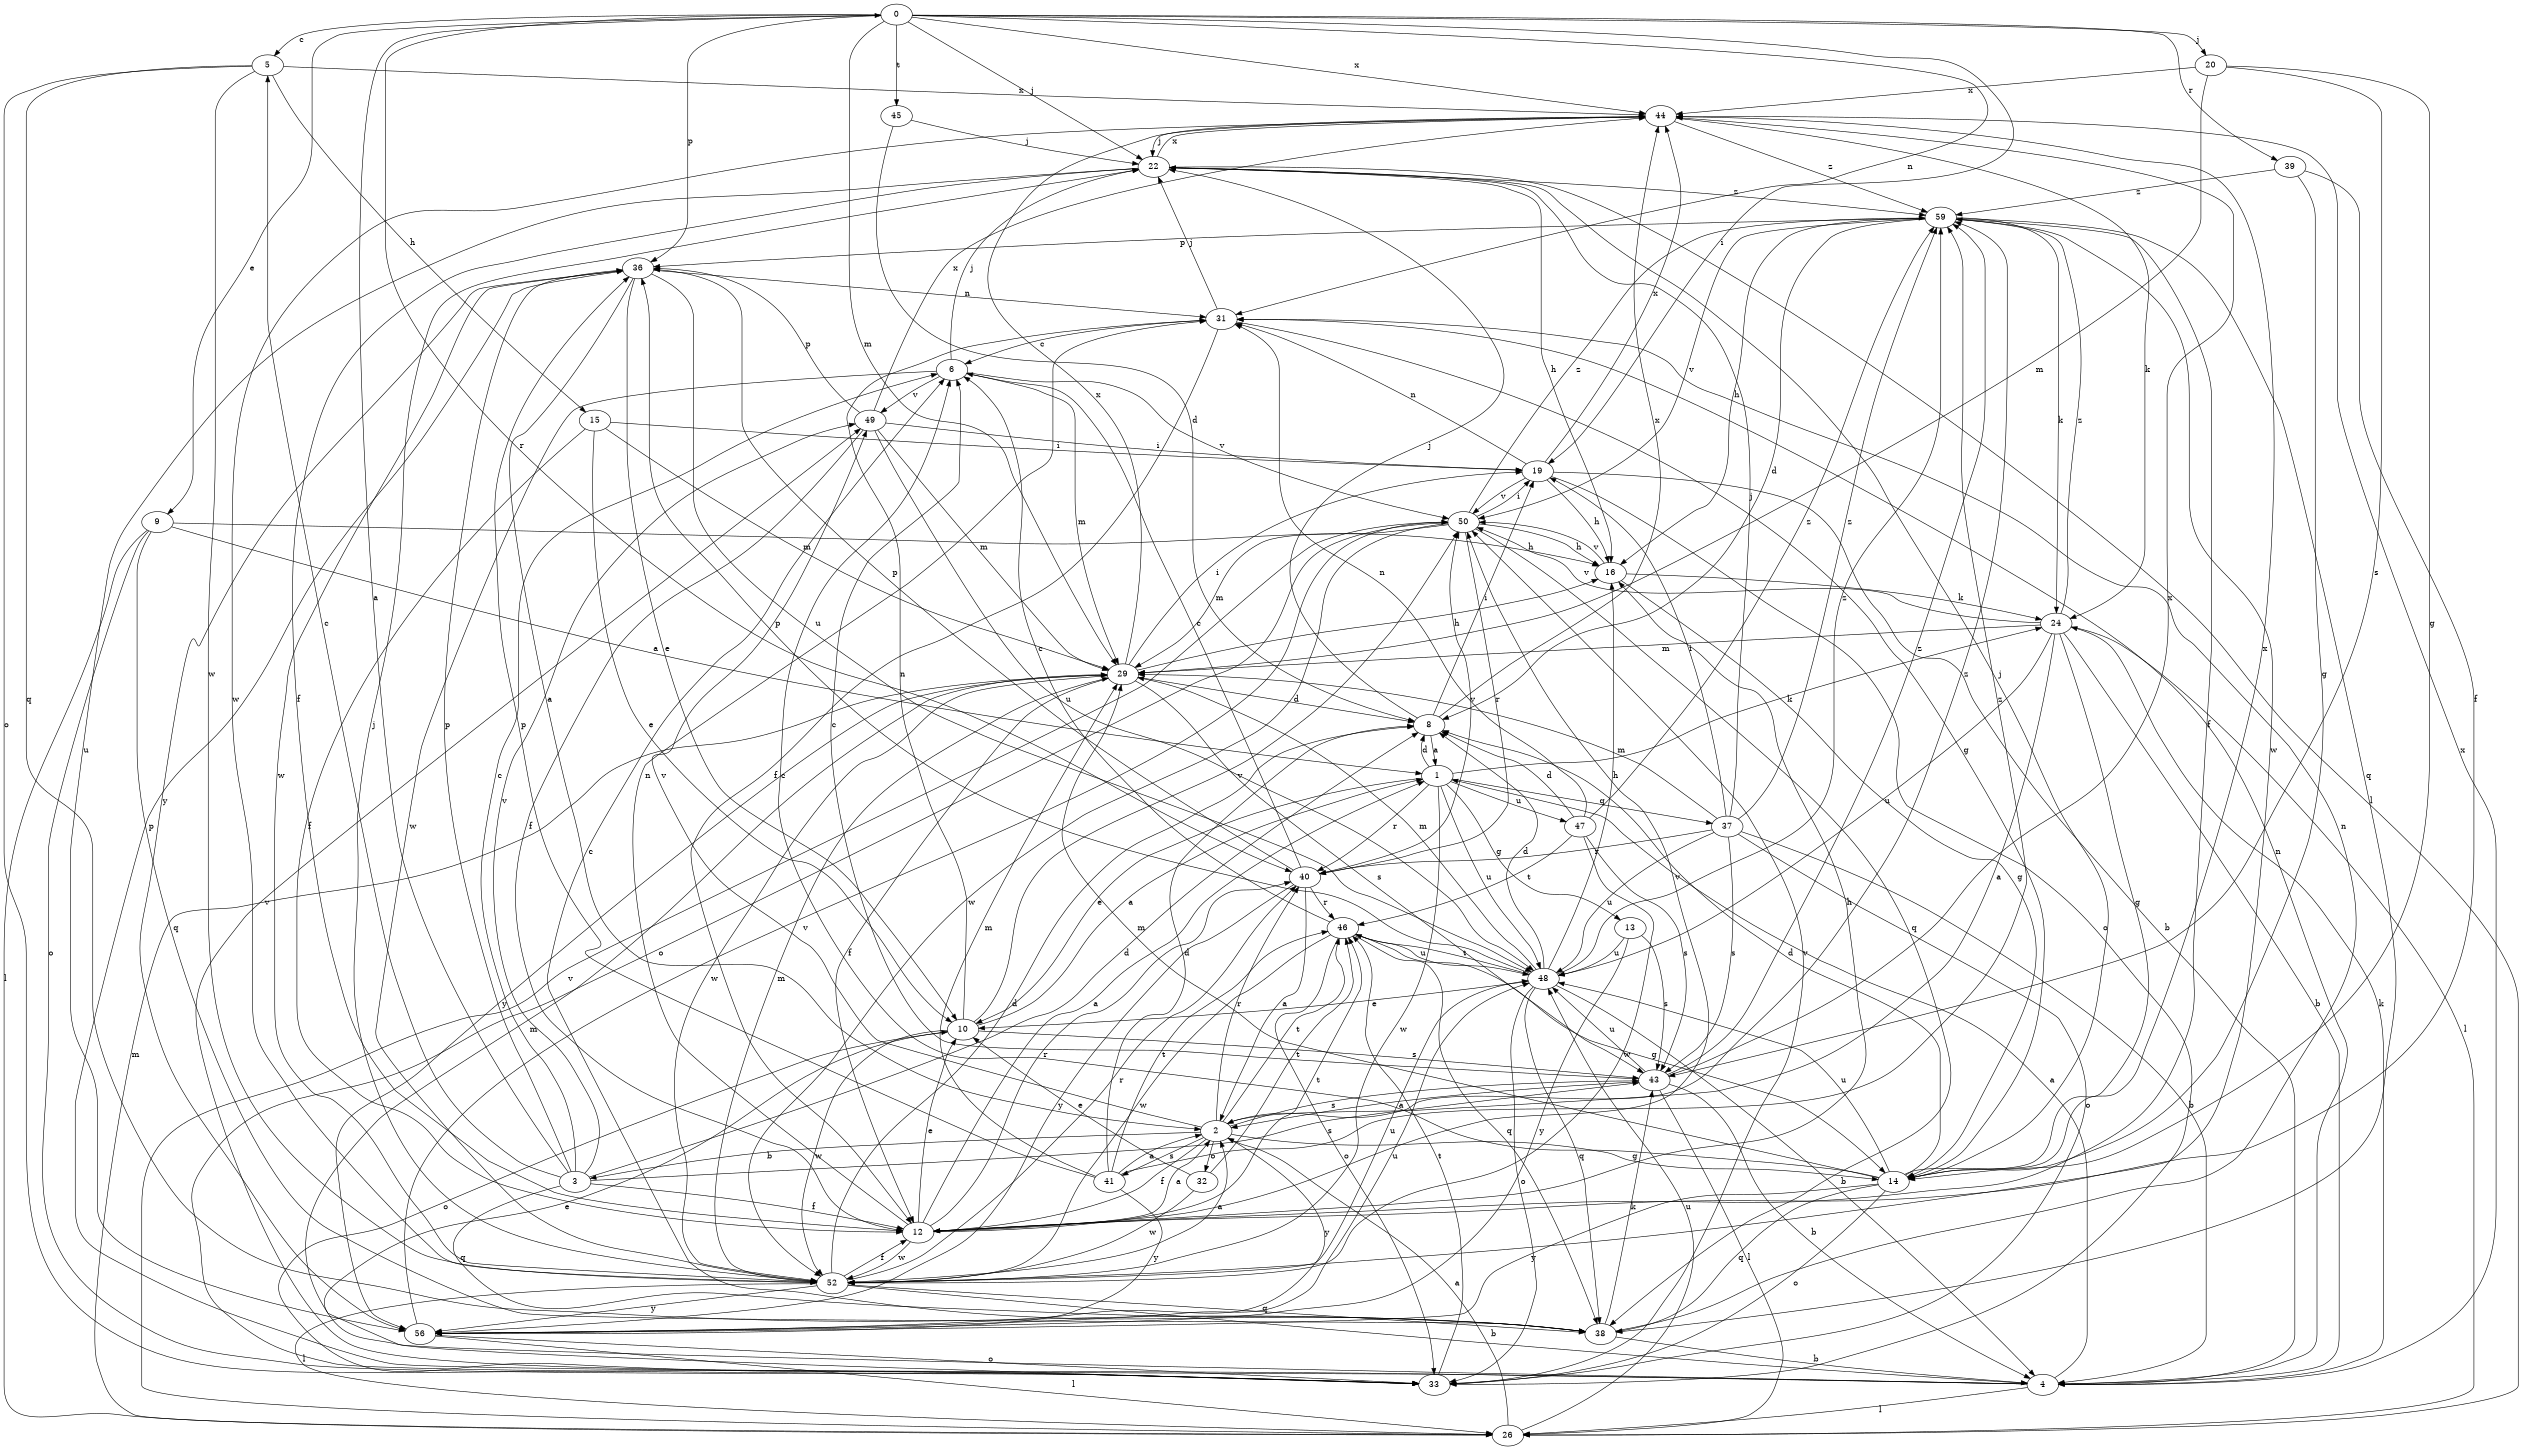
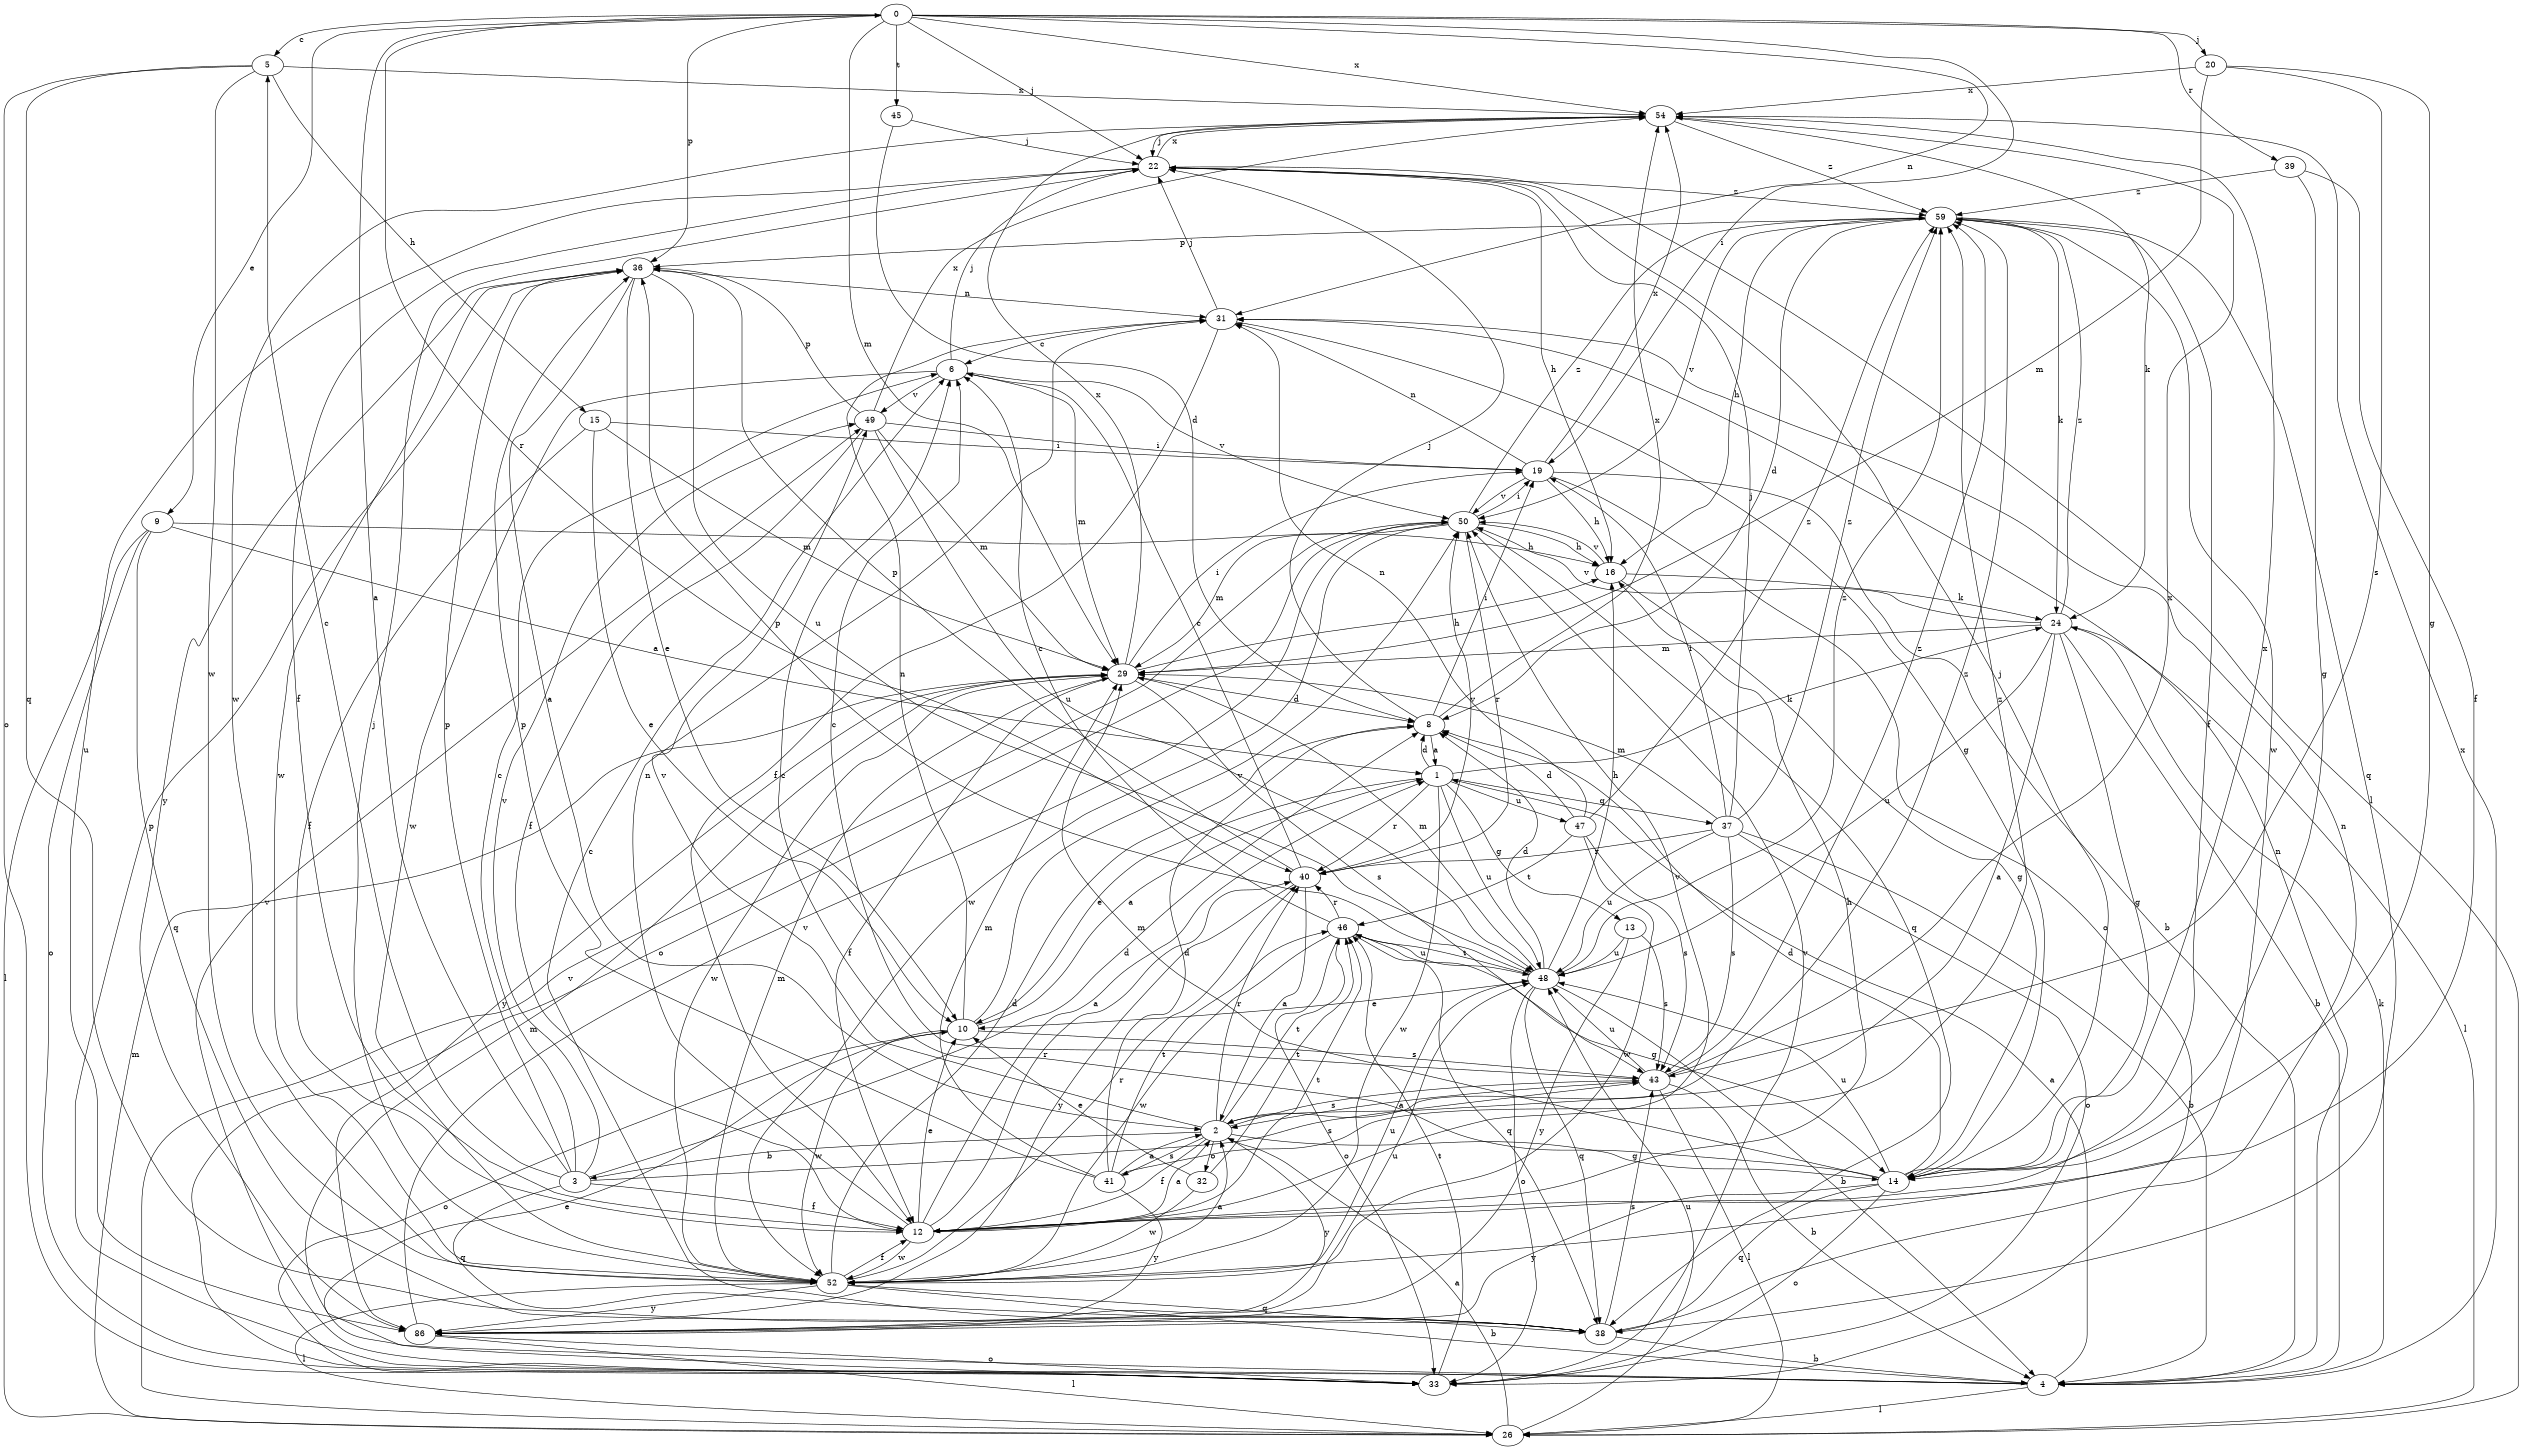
(1661, 116) -> (1661, 116)
(1320, 902) -> (1331, 902)
(1633, 1207) -> (1633, 1207)
(420, 1334) -> (420, 1334)
